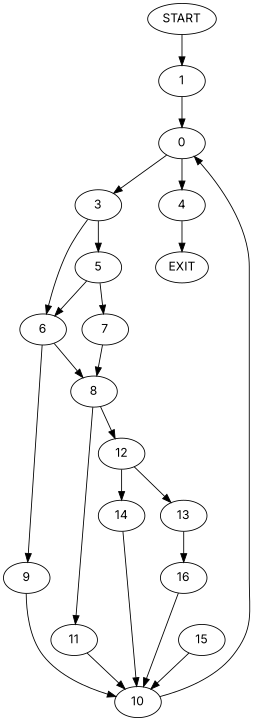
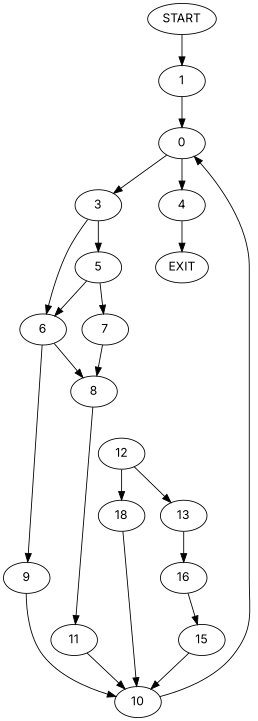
(106, 419) -> none
(122, 516) -> (122, 516)
(162, 636) -> (192, 605)
